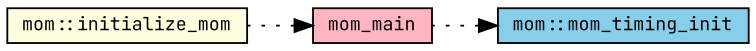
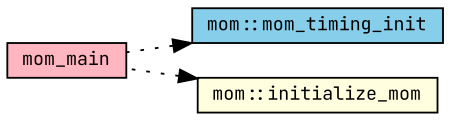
(271, 26) -> (153, 72)
